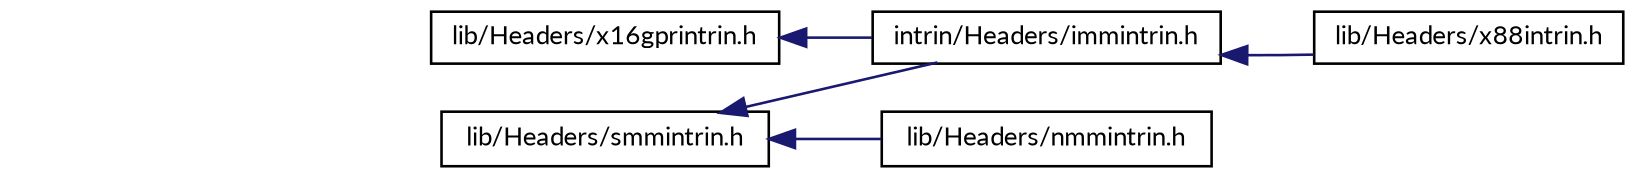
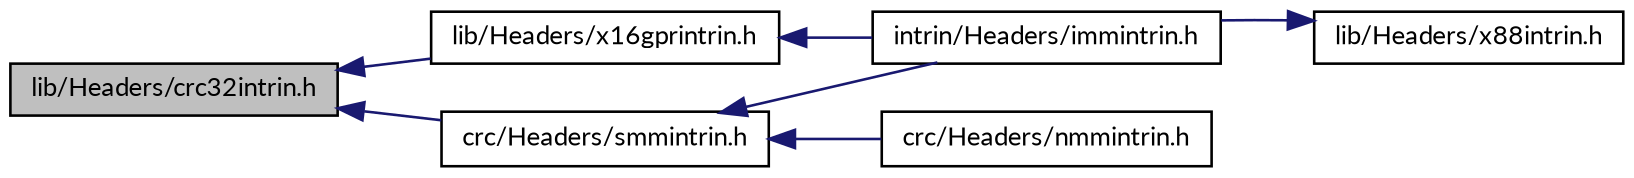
(1281, 55) -> (1254, 20)
none -> (174, 90)
(605, 139) -> (605, 139)
(1047, 139) -> (1047, 139)
